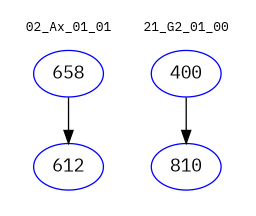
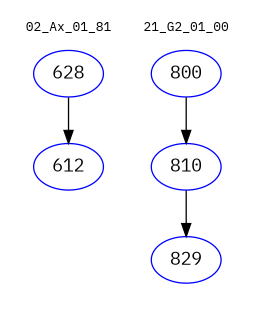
(69, 28) -> (69, 28)
(69, 74) -> (69, 74)
(186, 74) -> (186, 74)
none -> (186, 260)
